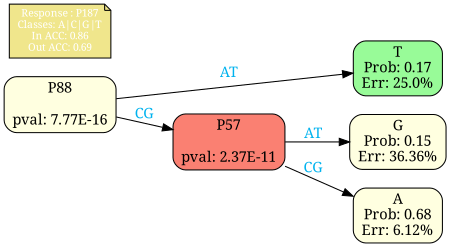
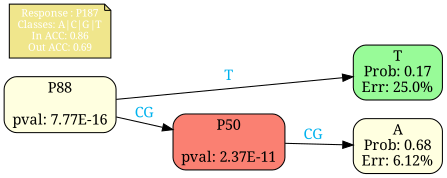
(229, 73) -> (229, 76)
(229, 142) -> (229, 142)
(398, 142) -> none
